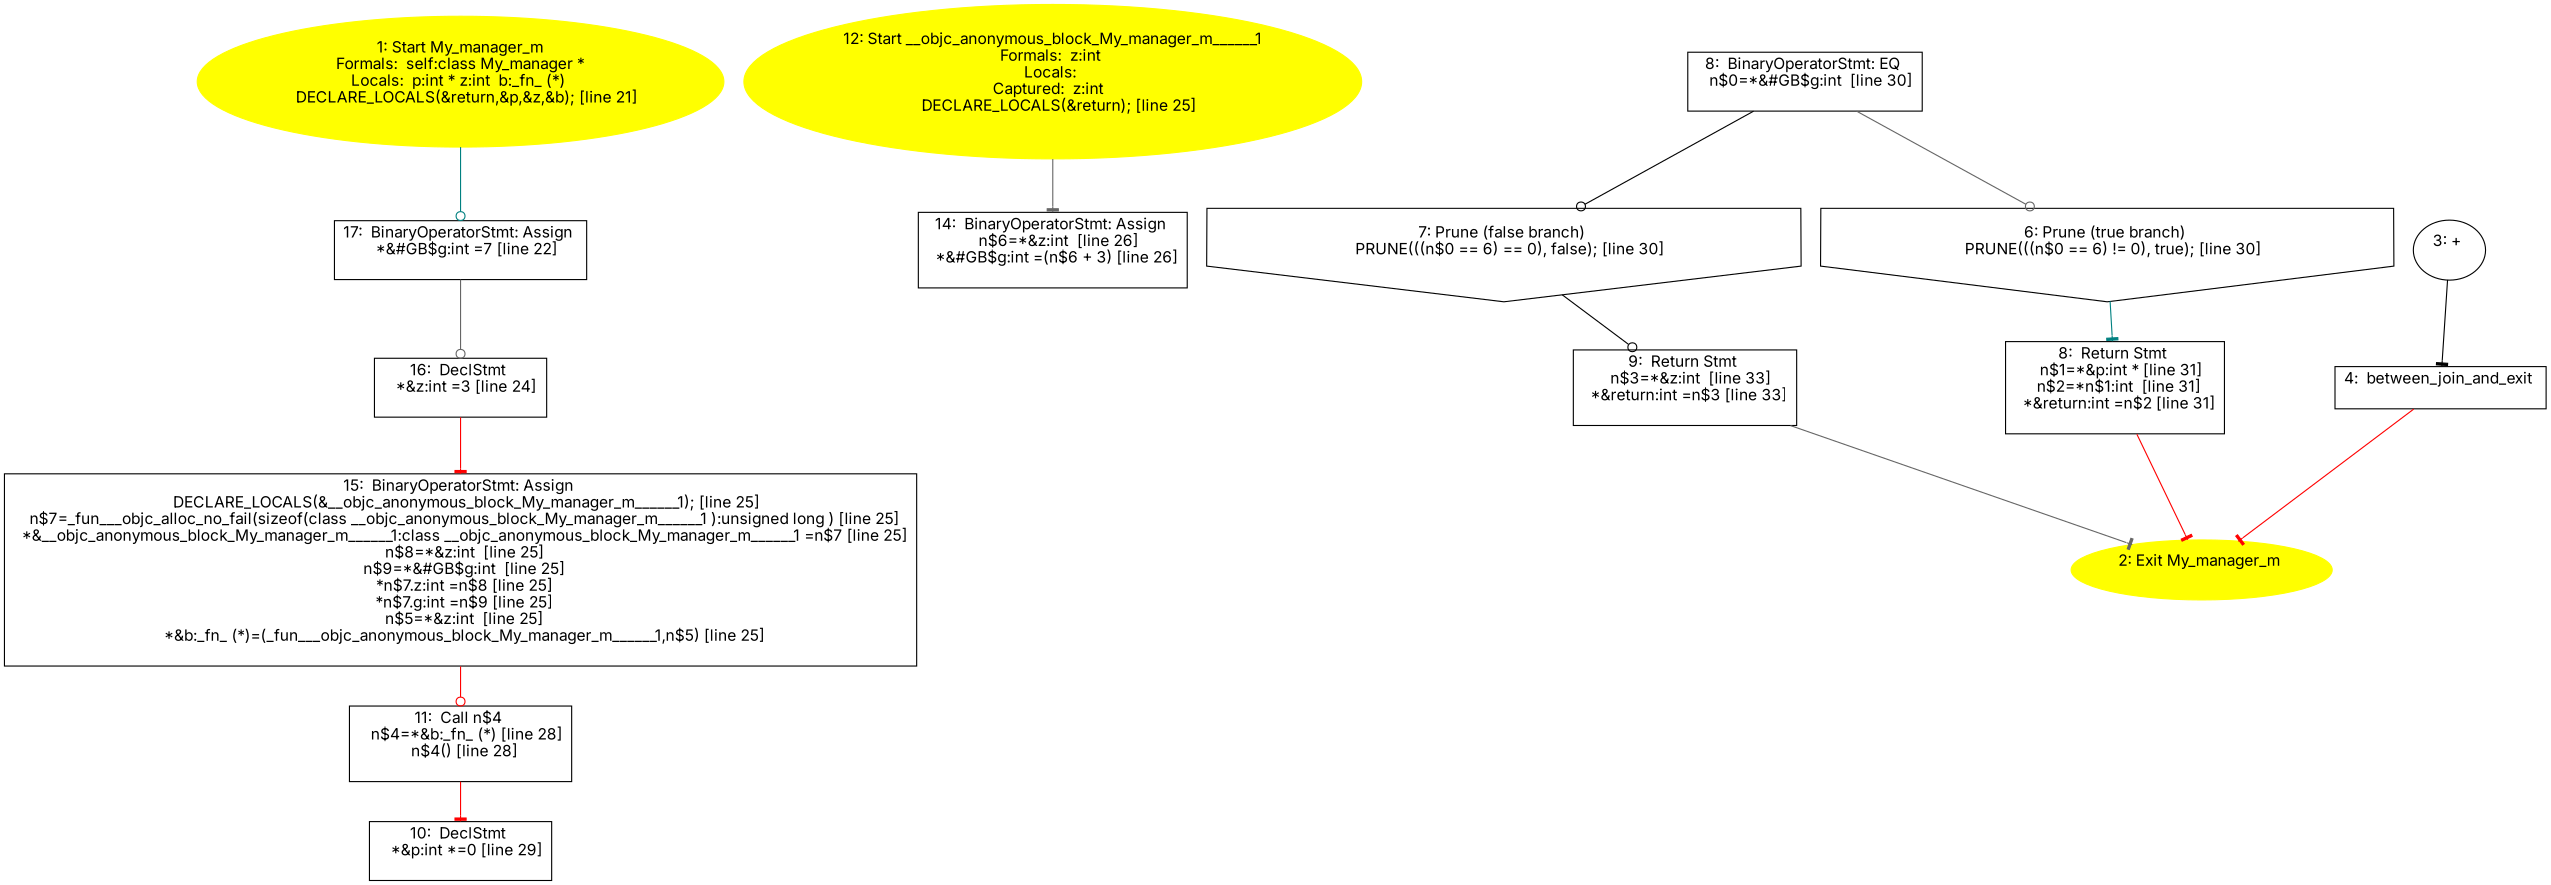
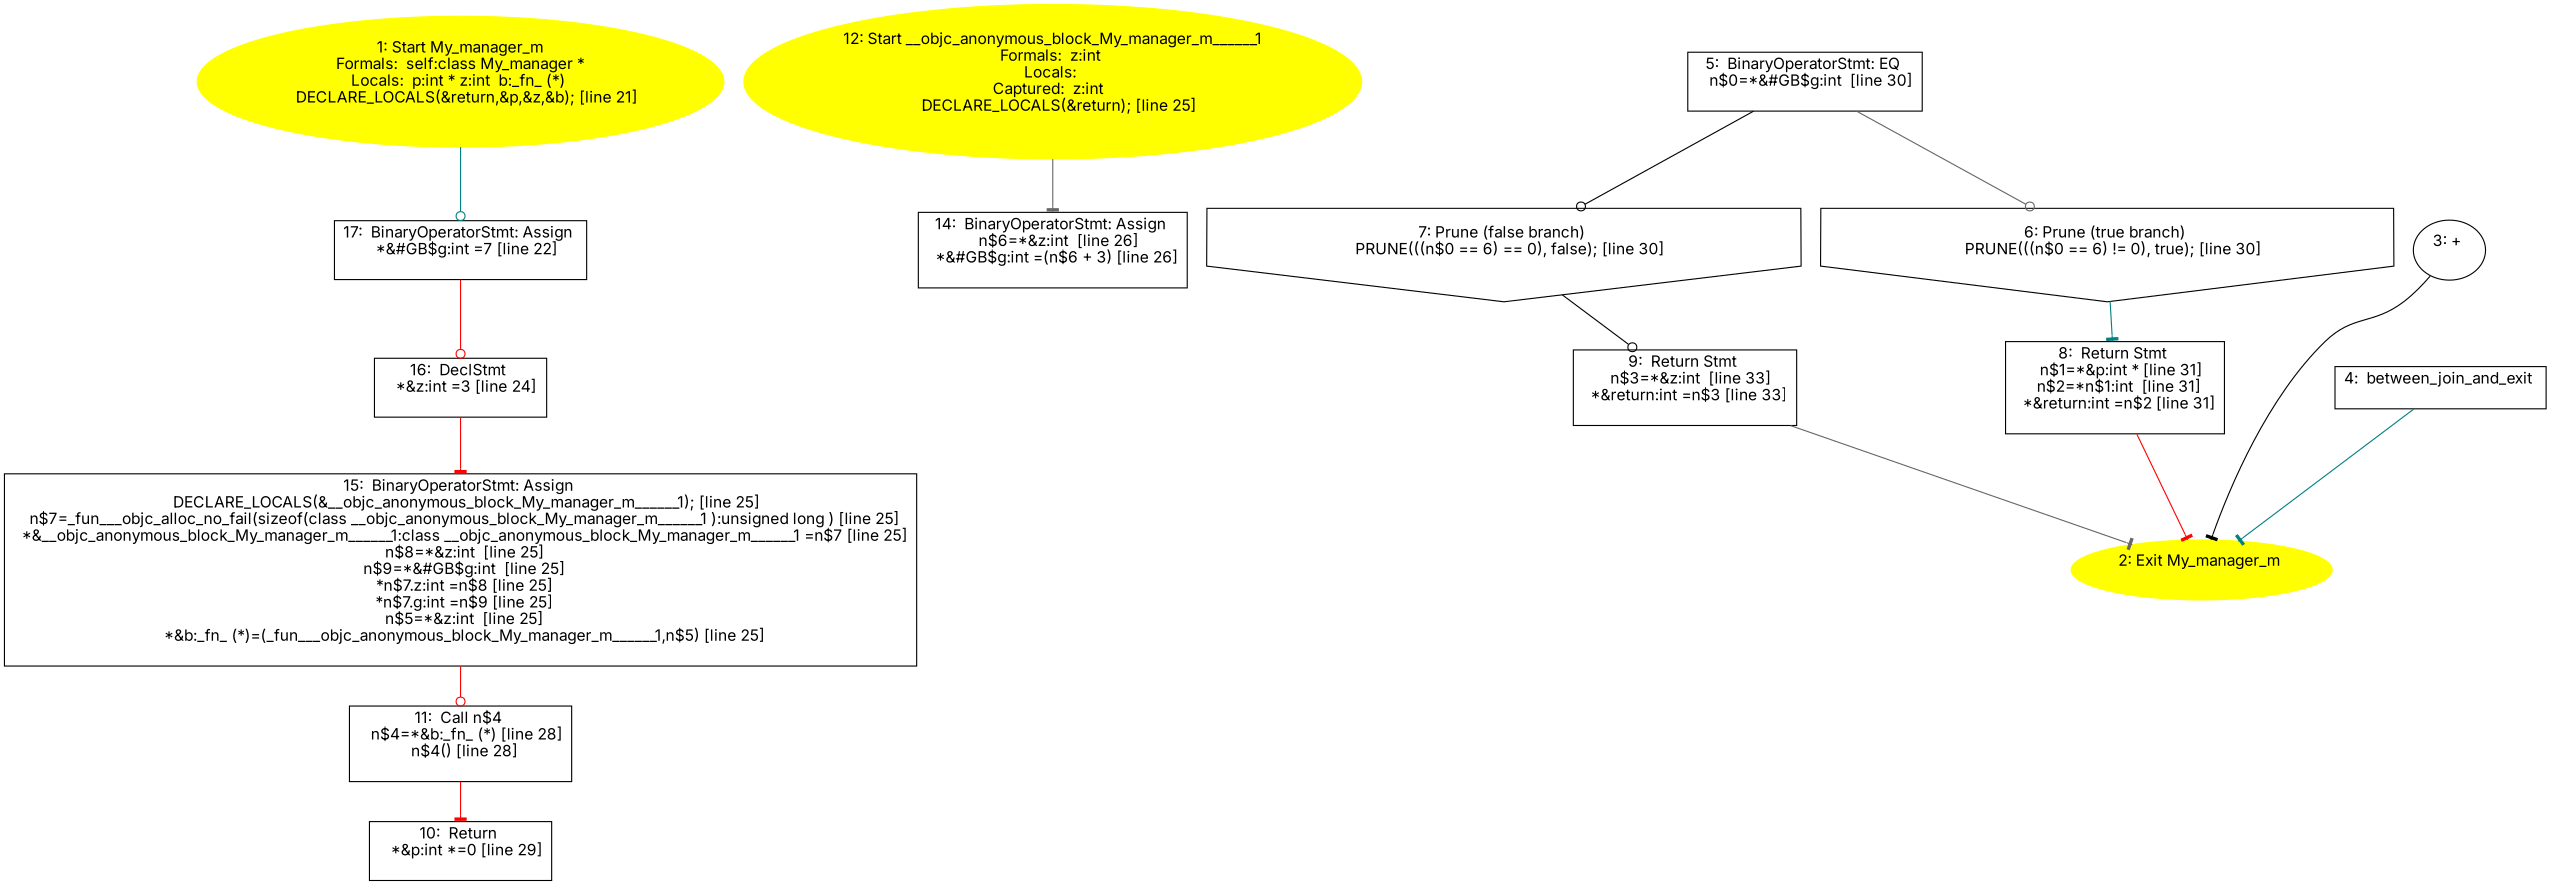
(1805, 82) -> (1805, 82)
(461, 314) -> (461, 314)
(2445, 320) -> (2293, 379)
(2328, 473) -> (2328, 473)
(461, 851) -> (461, 851)
